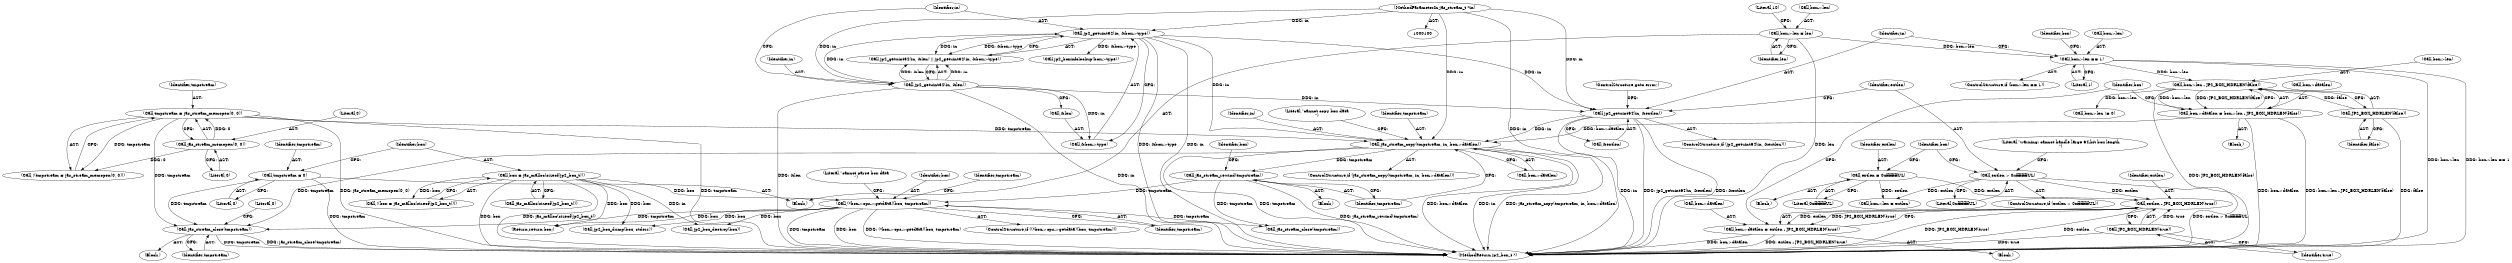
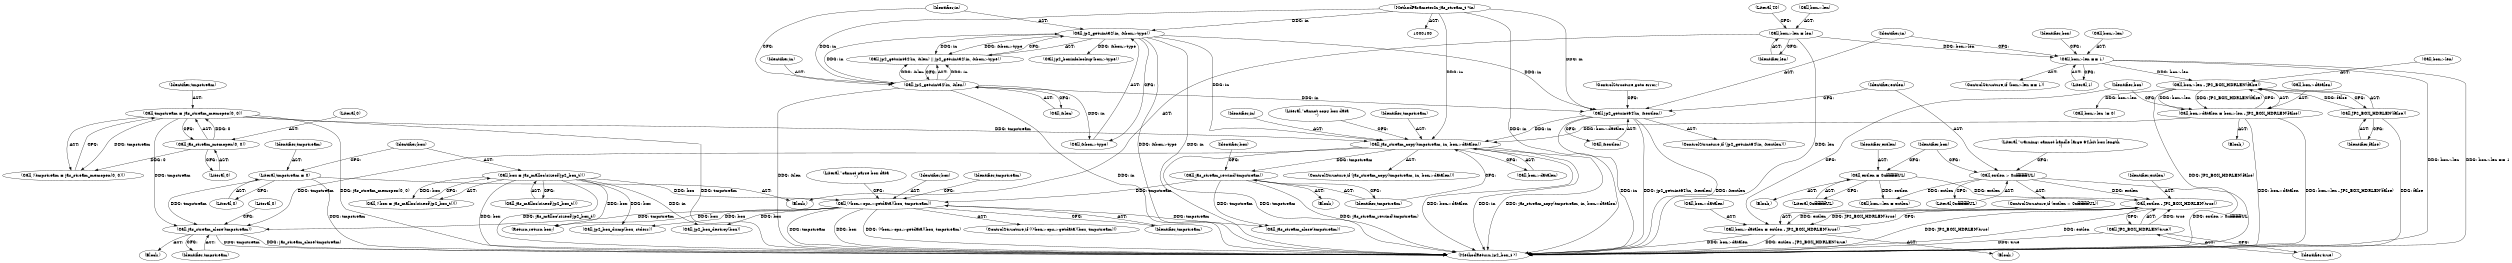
(1767, 8) -> (1767, 8)
(1072, 129) -> (1019, 91)
(285, 176) -> (285, 176)
